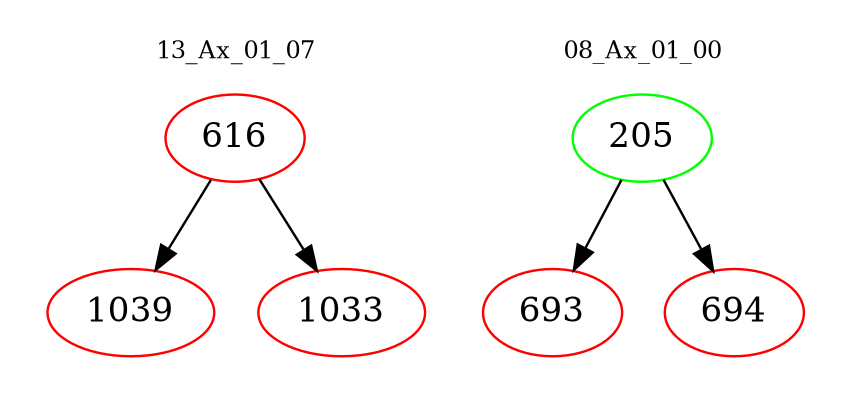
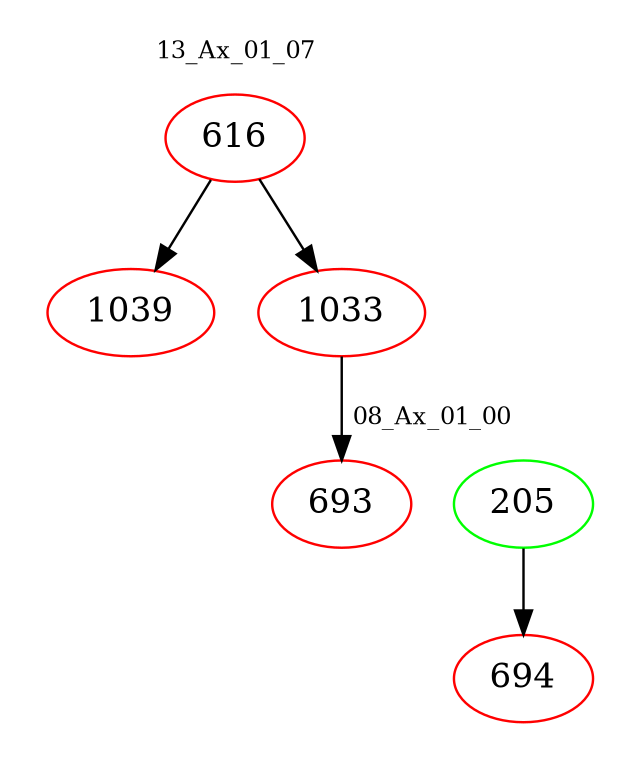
(603, 214) -> (342, 410)
